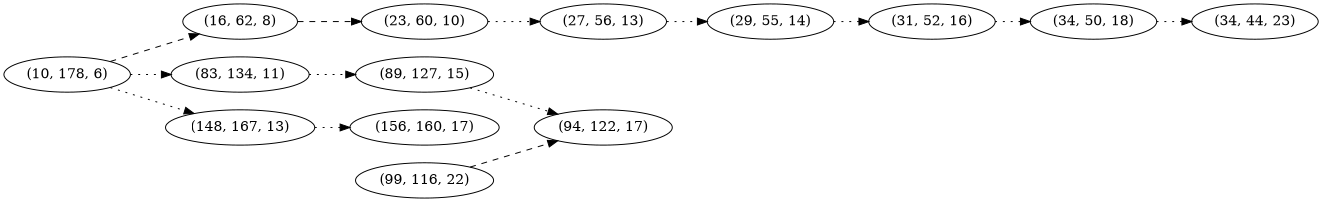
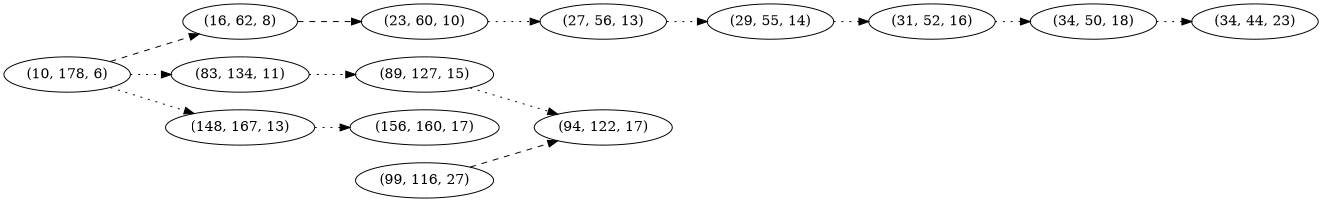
(425, 180) -> (425, 180)
